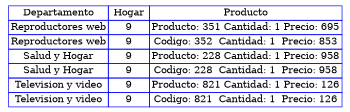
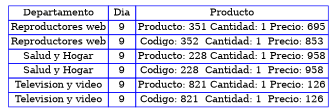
(129, 13) -> (122, 13)
